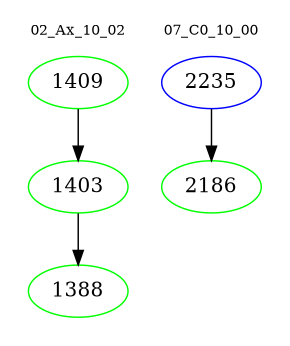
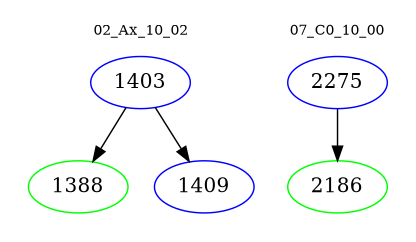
(78, 83) -> (204, 187)
(211, 83) -> (338, 83)
(78, 128) -> (168, 128)
(78, 187) -> (141, 83)
